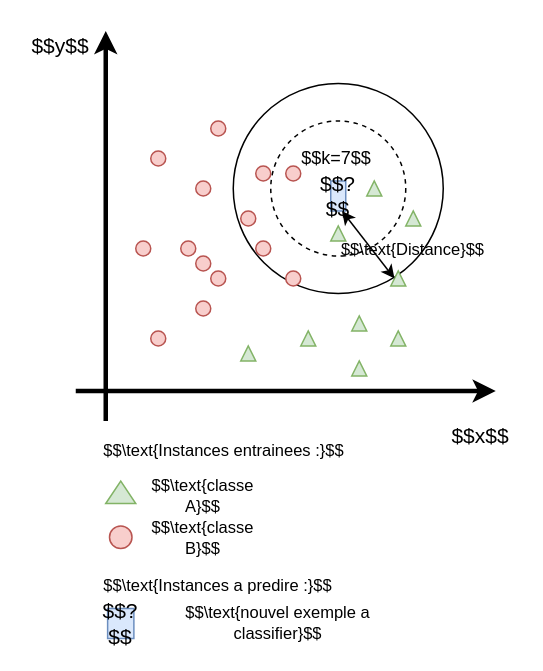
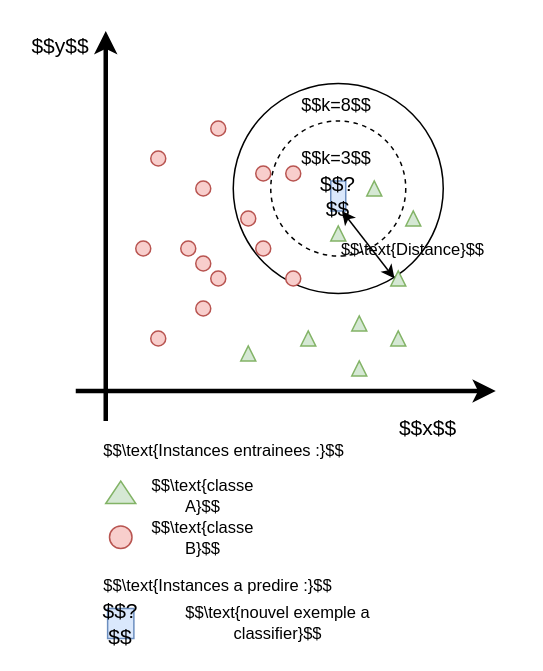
none -> (337, 106)
(337, 158) -> (337, 158)
(481, 436) -> (428, 428)
